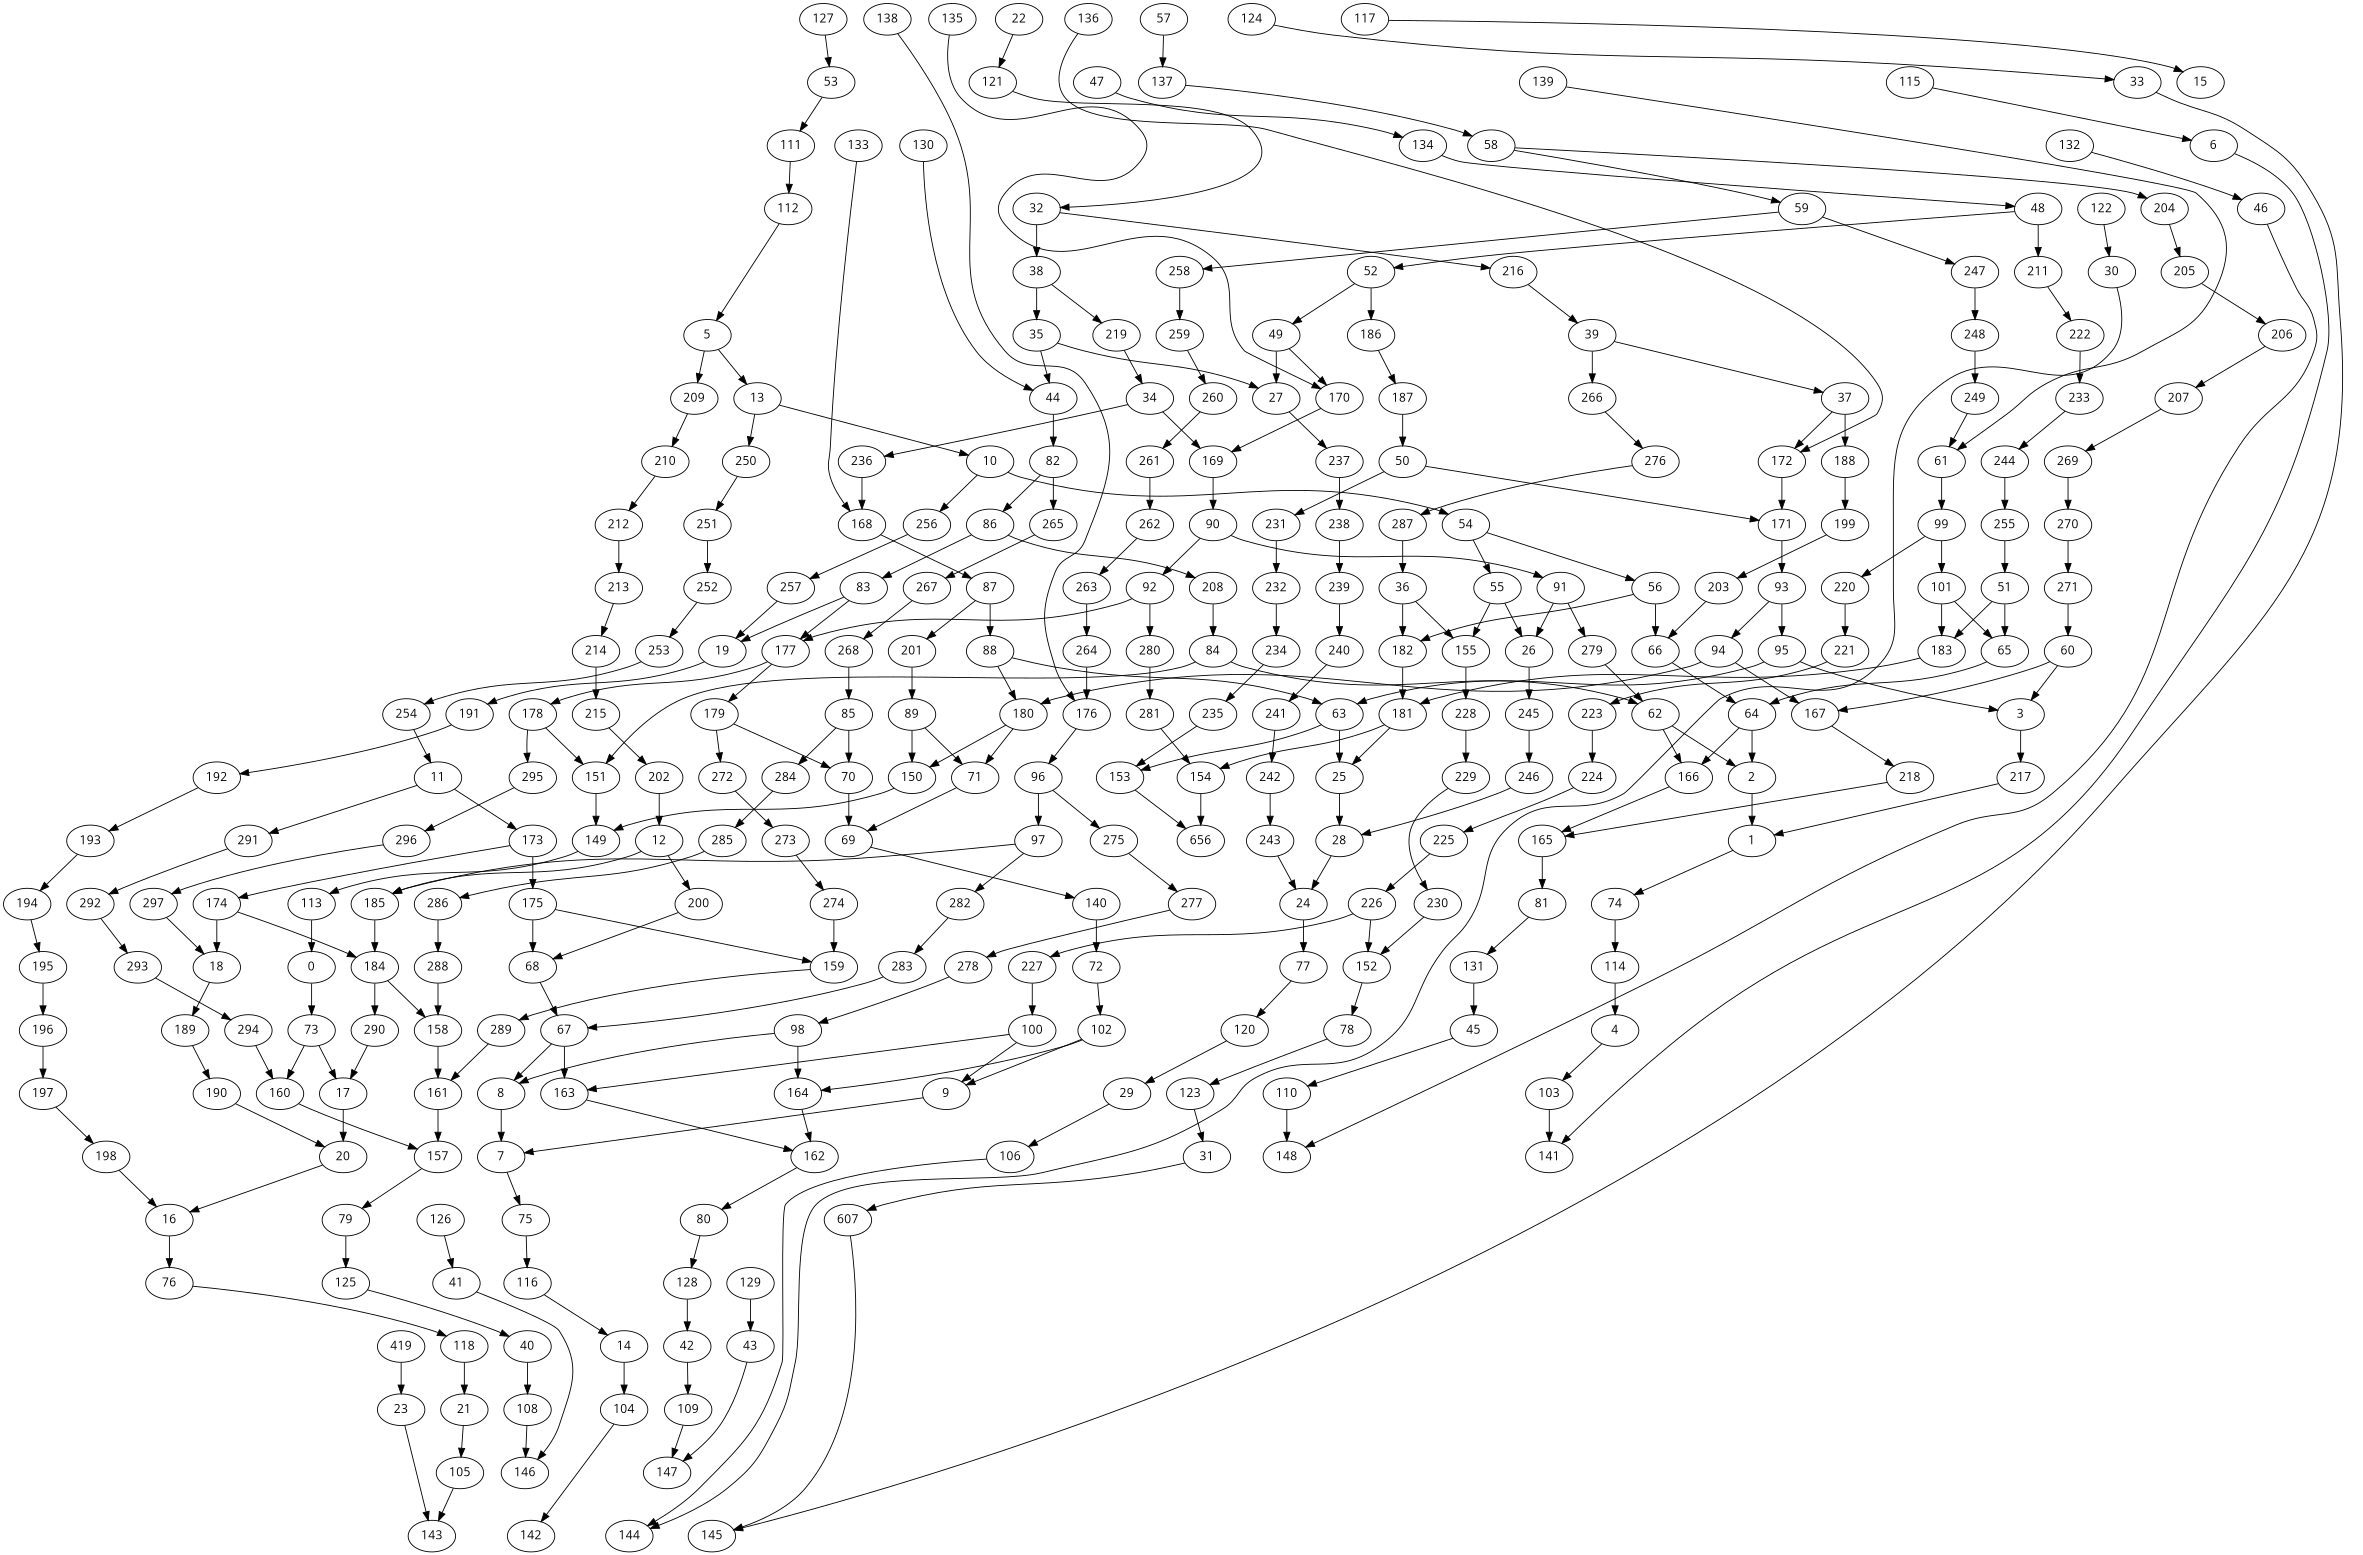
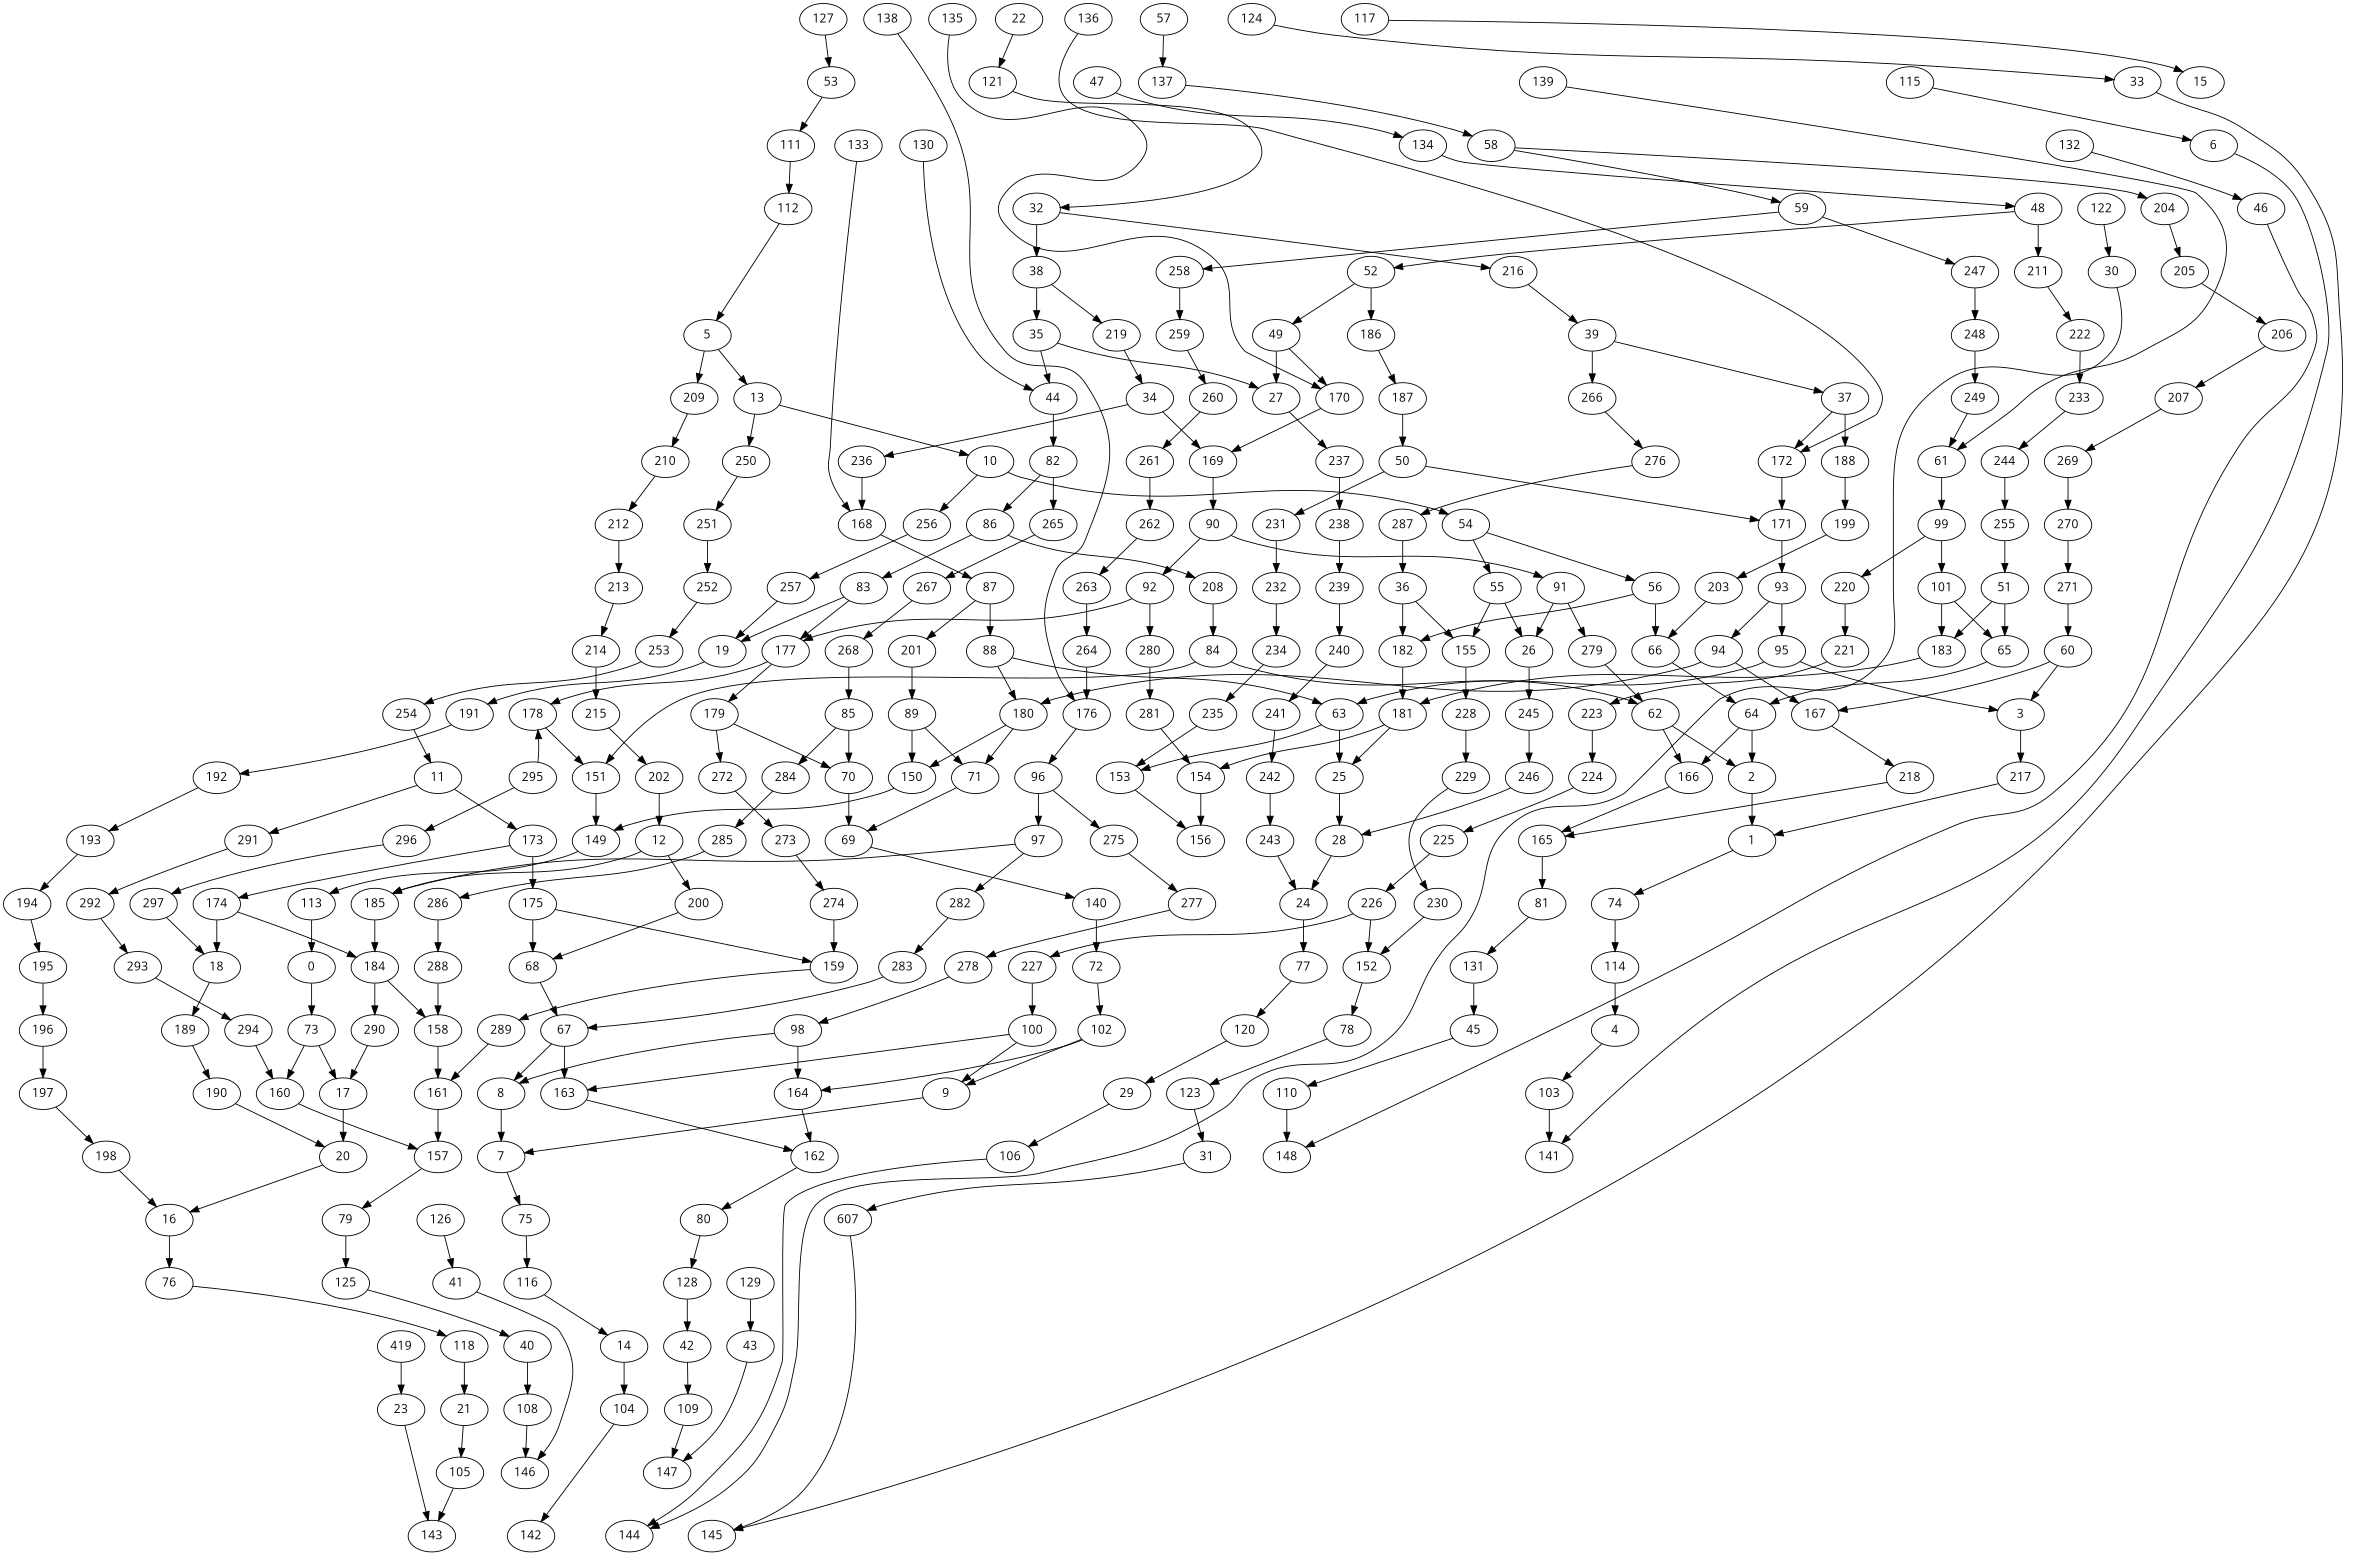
(527, 742) -> (539, 750)
(1201, 841) -> (1201, 841)
